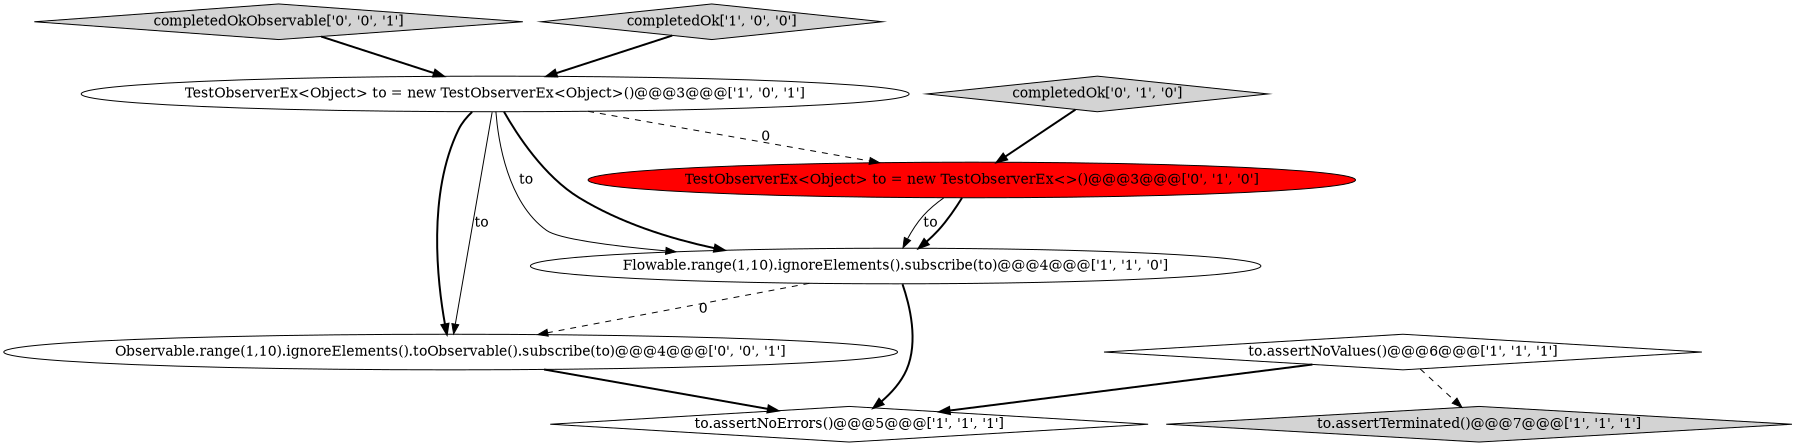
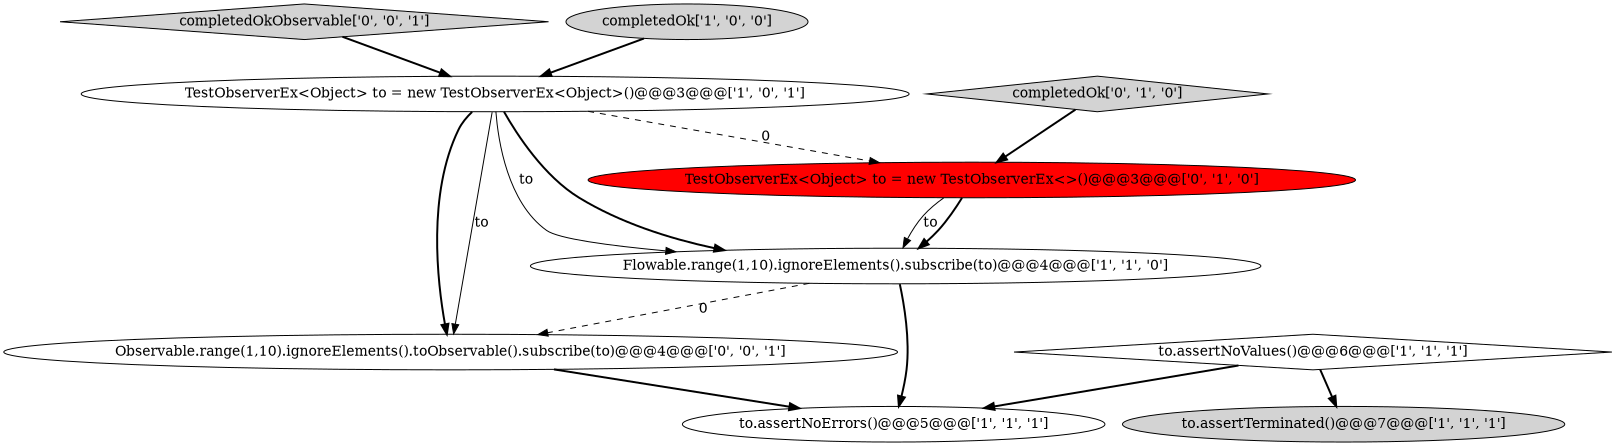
(712, 22) -> (687, 22)
(1437, 385) -> (1326, 383)
(849, 424) -> (894, 424)
(1479, 424) -> (1344, 424)
